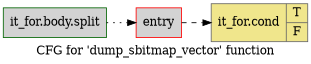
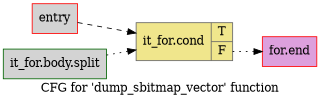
(117, 23) -> (117, 53)
none -> (290, 52)
